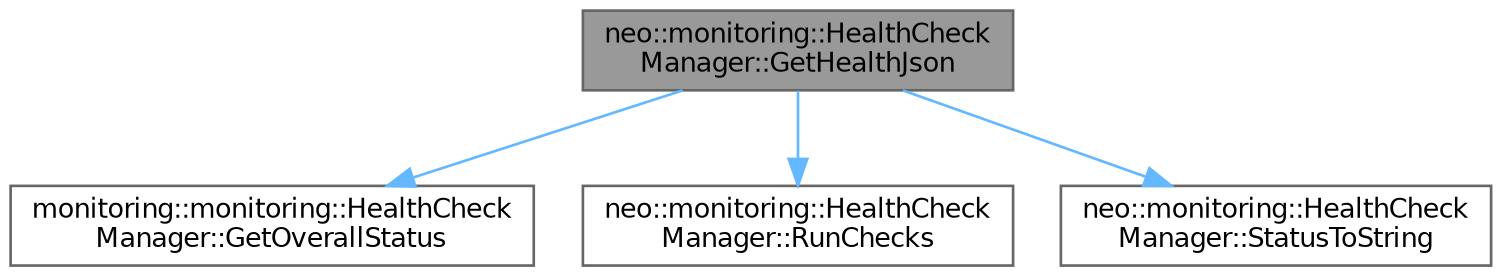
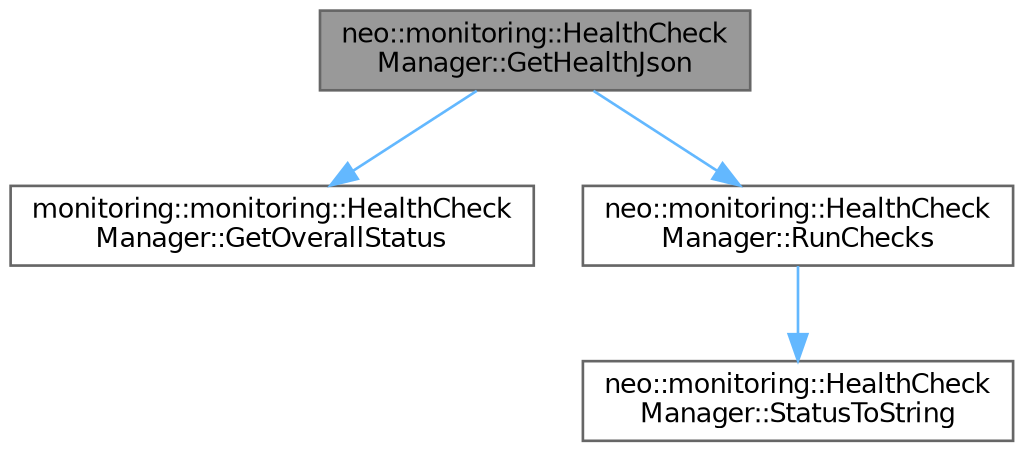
(1025, 134) -> (798, 300)
